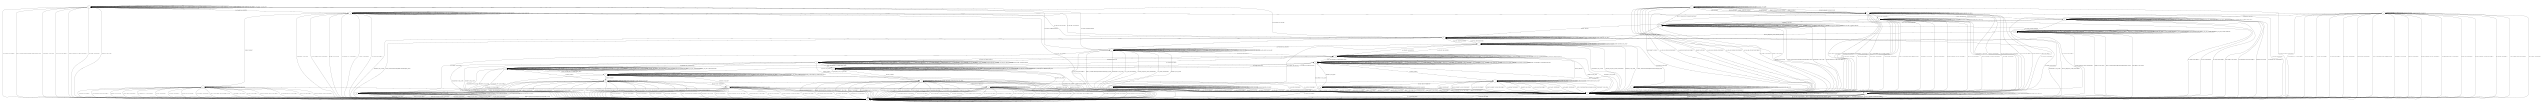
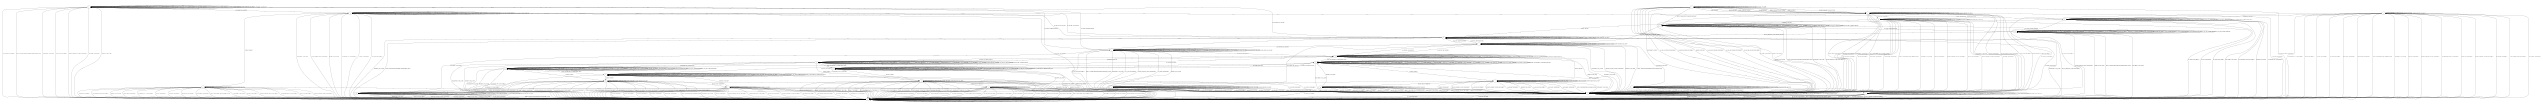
(1863, 23) -> (1838, 28)
